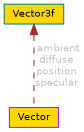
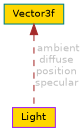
(34, 118) -> (34, 118)
